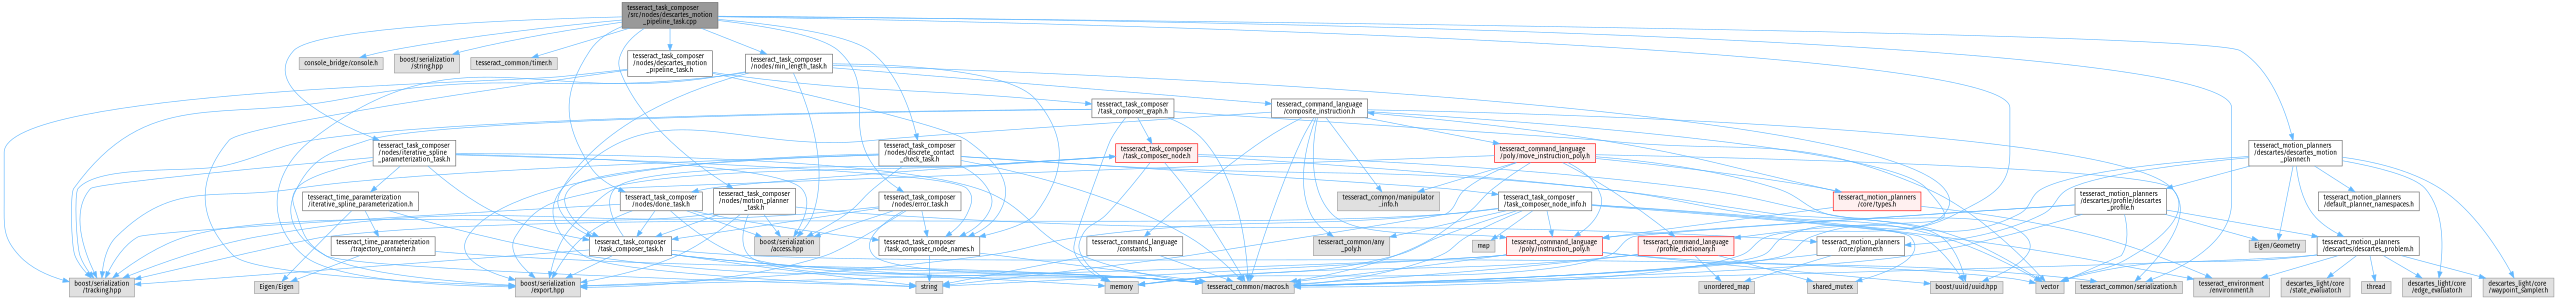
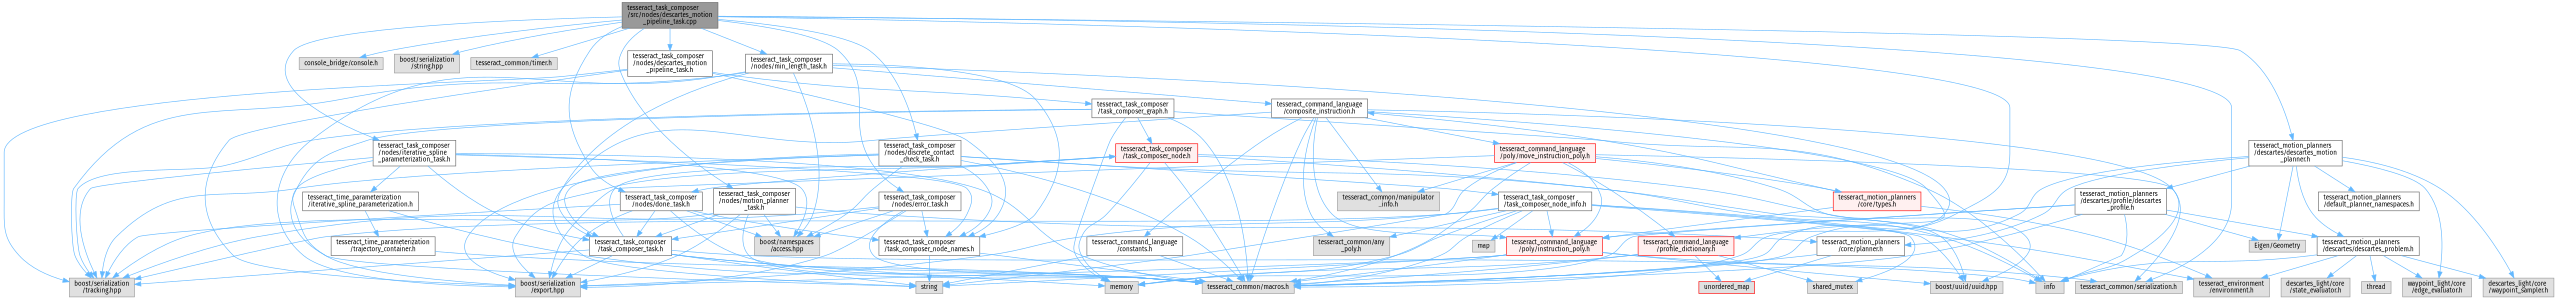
(787, 246) -> (787, 246)
(1860, 272) -> none
(277, 288) -> none
(1727, 288) -> (1727, 288)
(2050, 288) -> (2050, 288)
(2437, 288) -> (2437, 288)
